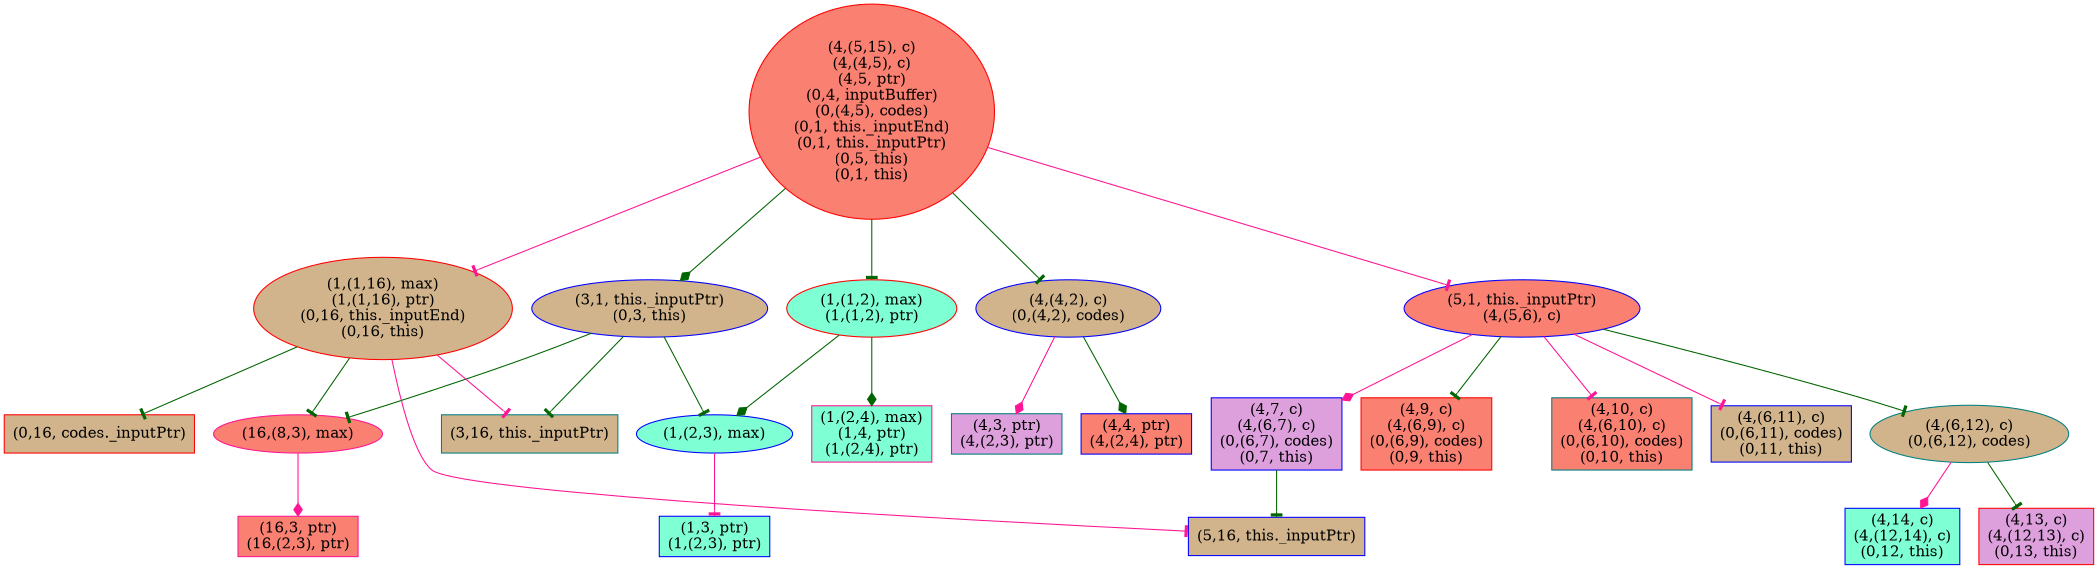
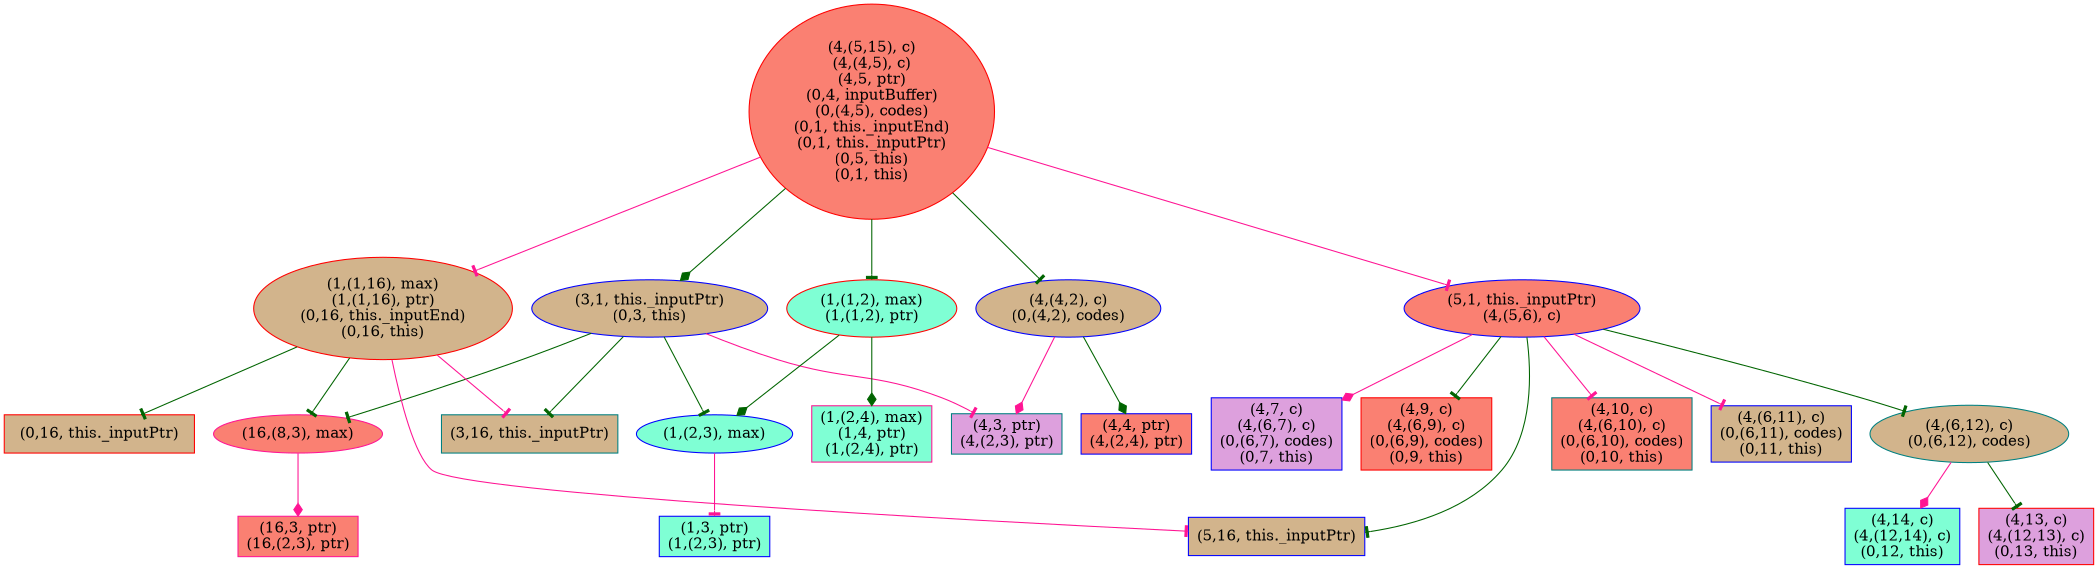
none -> (838, 374)
(99, 434) -> (99, 434)
(1277, 491) -> (1499, 473)
